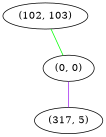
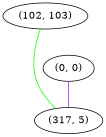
(57, 42) -> (34, 72)
